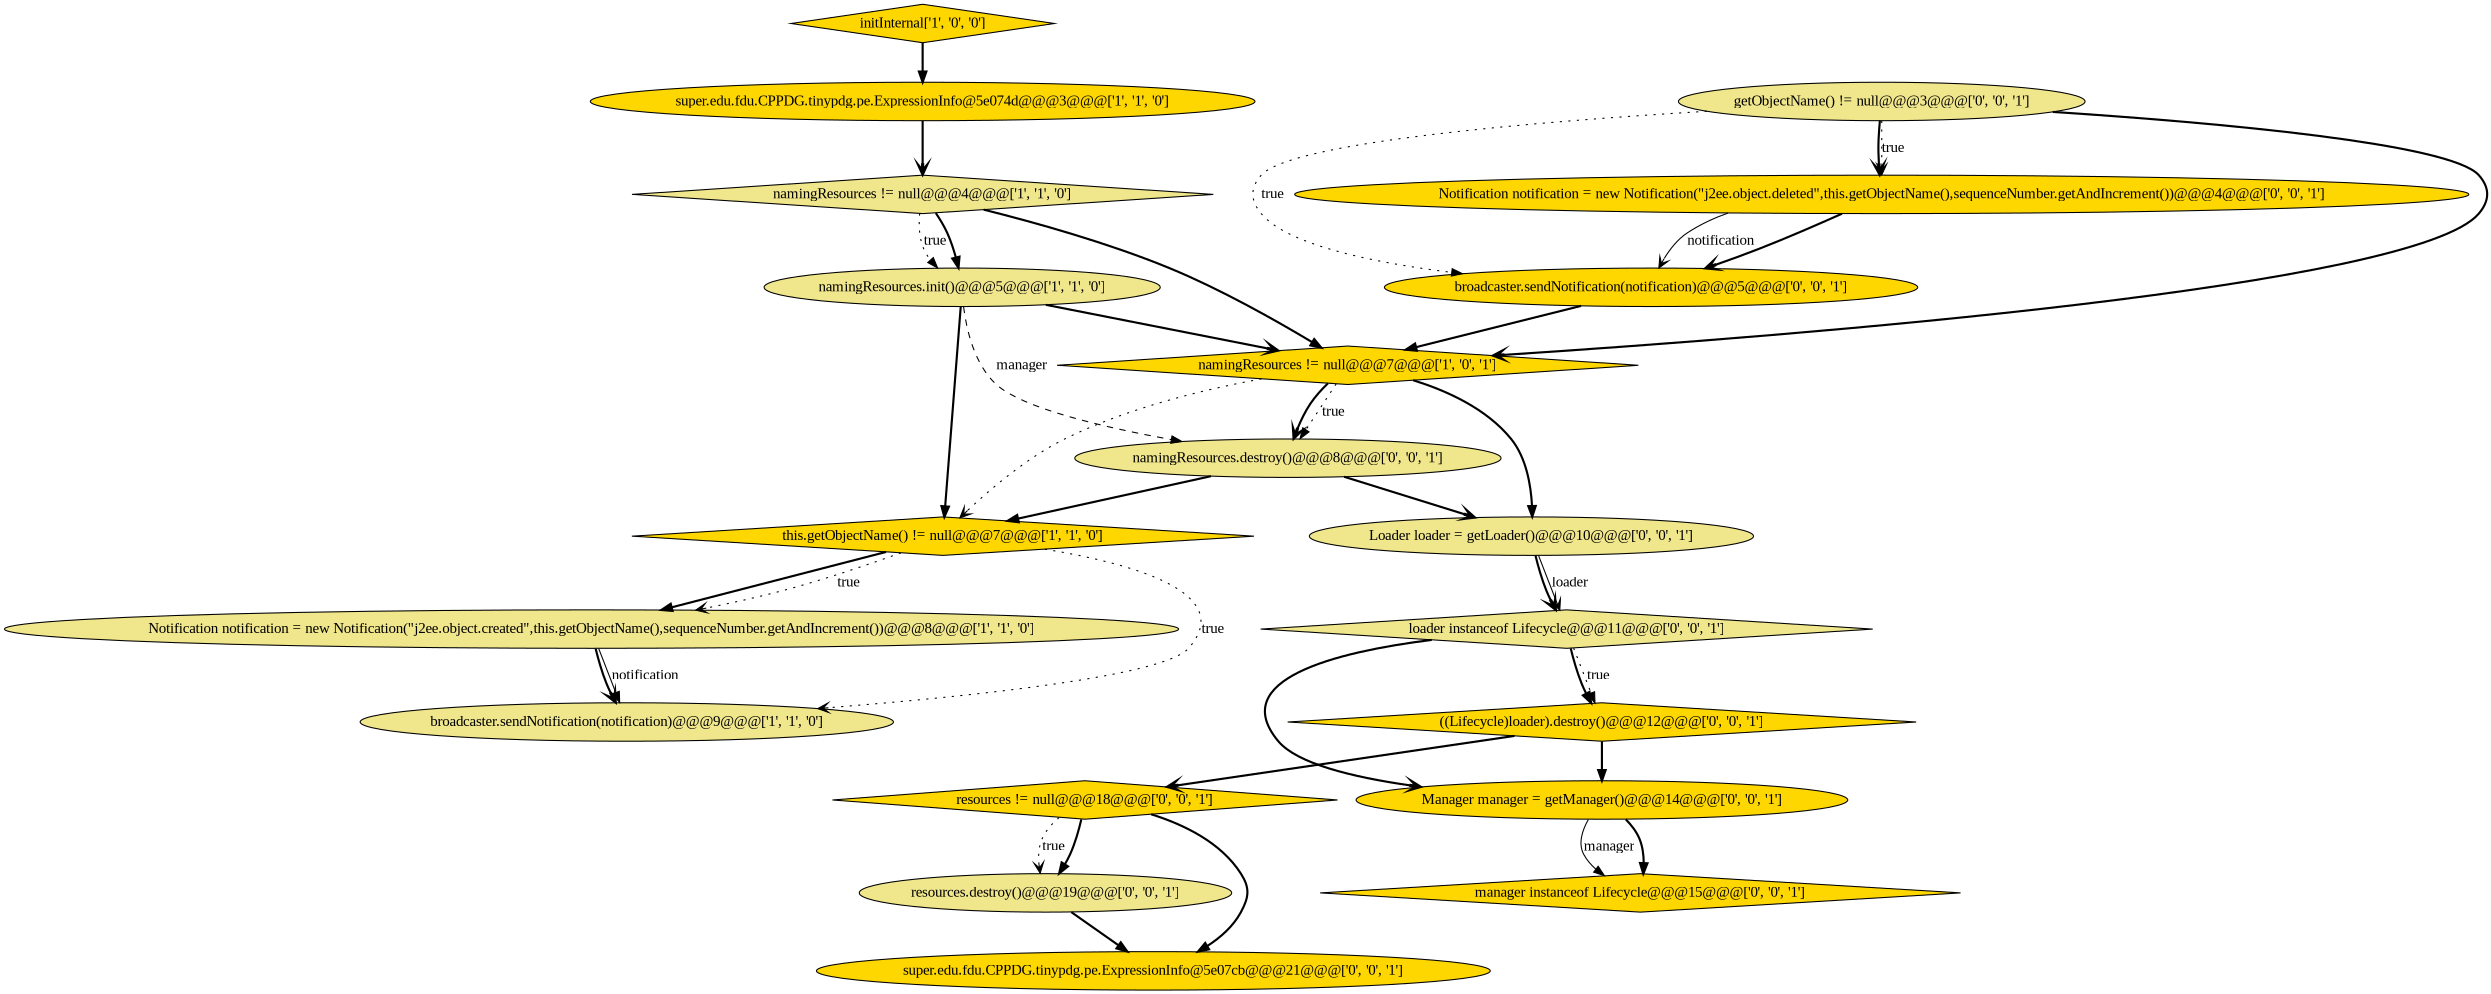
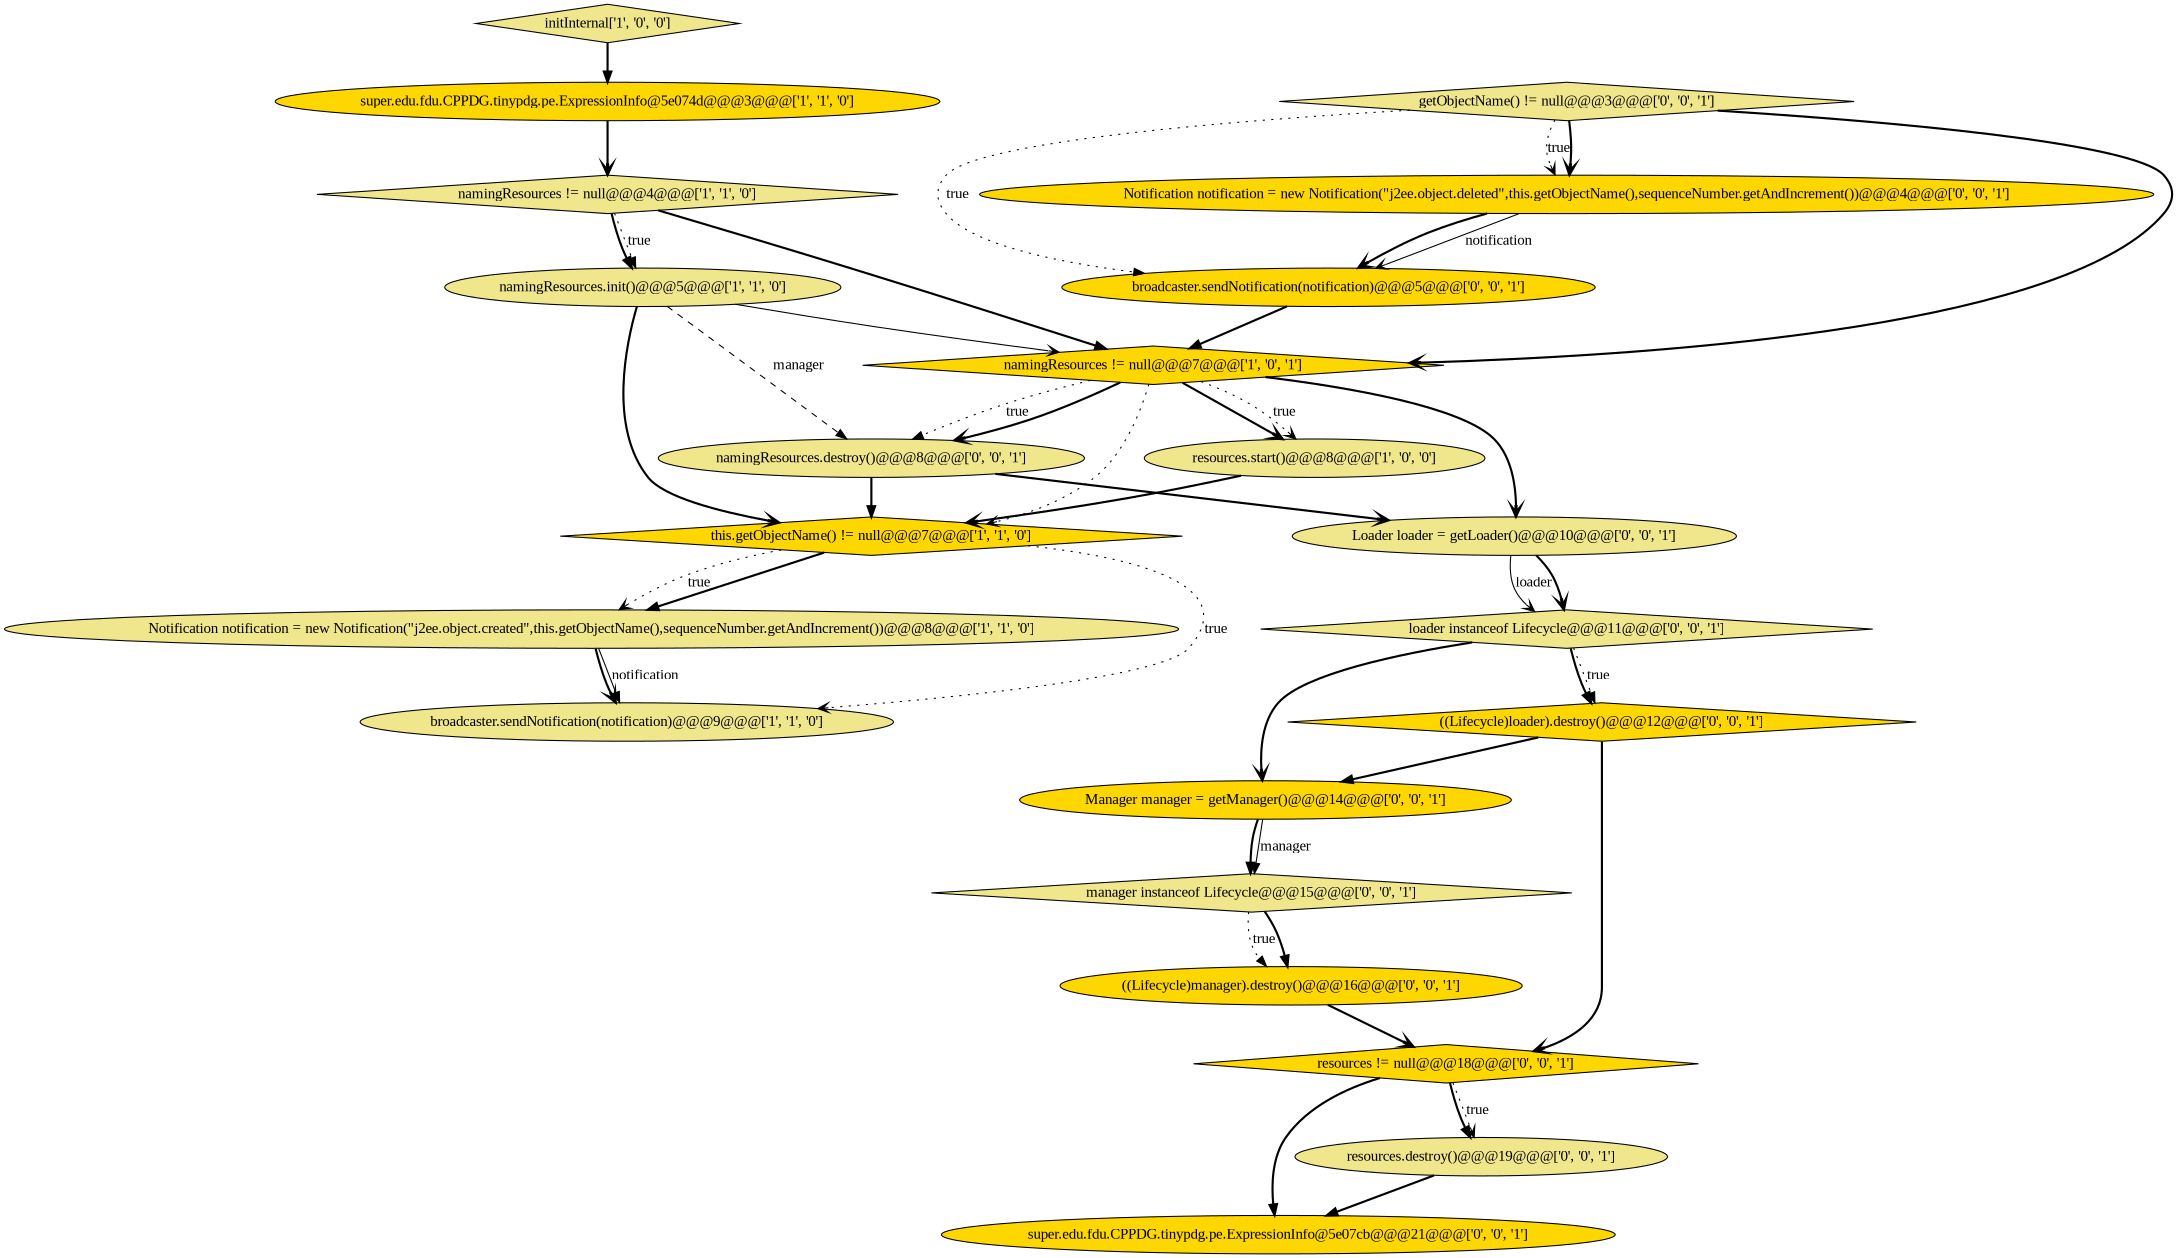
(923, 23) -> (608, 23)
(1882, 101) -> (1567, 101)
(1157, 327) -> (892, 329)
(953, 406) -> (636, 457)
(1496, 423) -> (1419, 405)
none -> (1315, 458)
(1640, 893) -> (1252, 893)
none -> (1291, 986)
